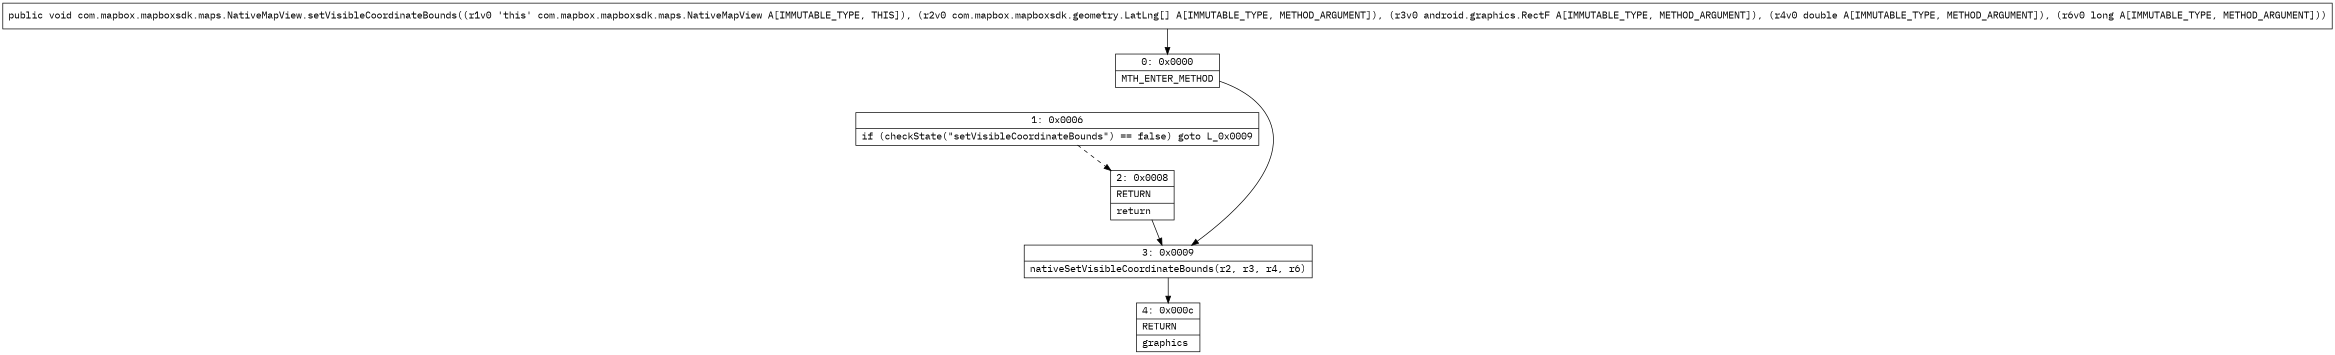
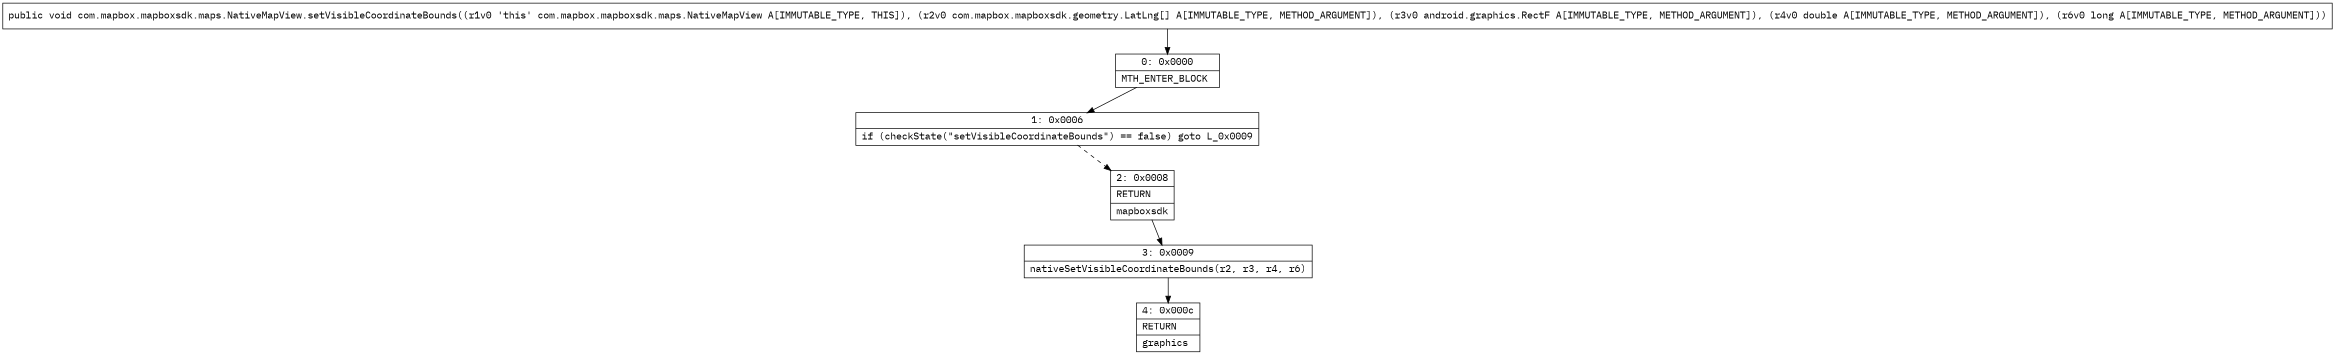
(1167, 79) -> (1164, 79)
(1268, 162) -> (1115, 98)
(1134, 211) -> (1142, 211)
